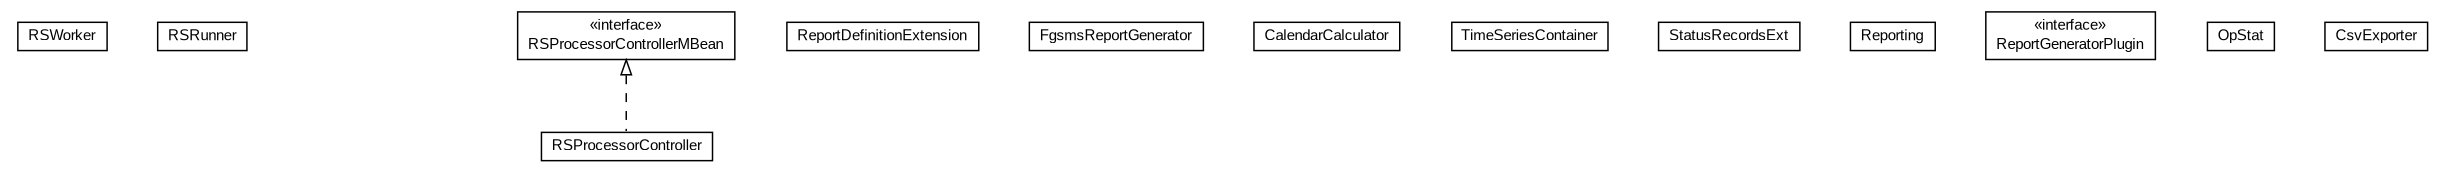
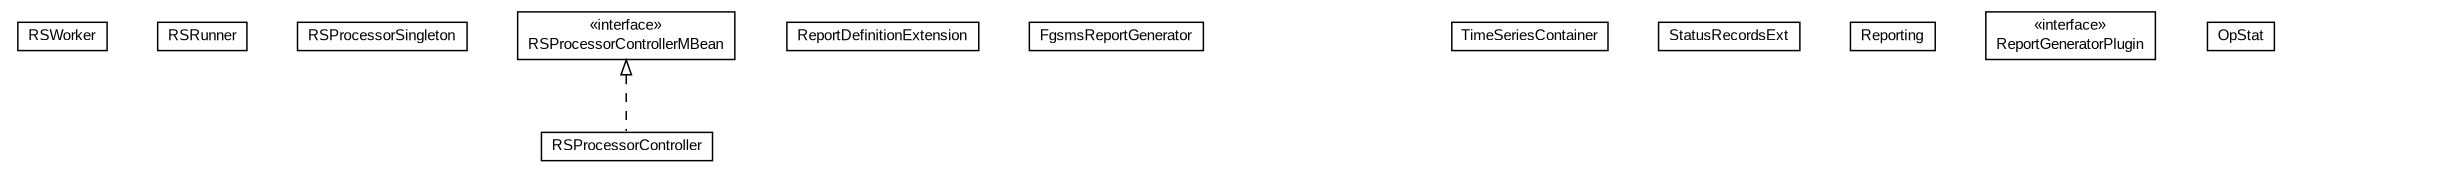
none -> (382, 36)
(1327, 36) -> none
(2376, 36) -> none
